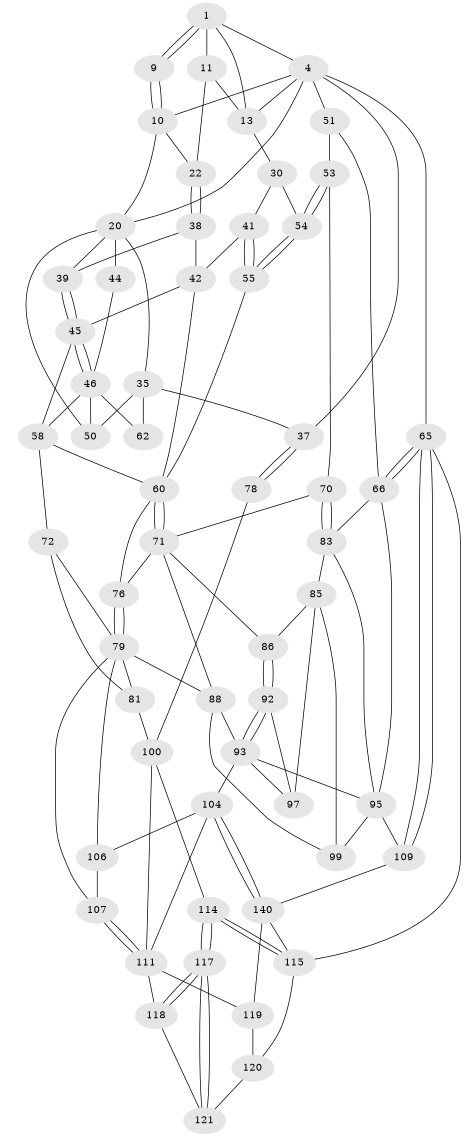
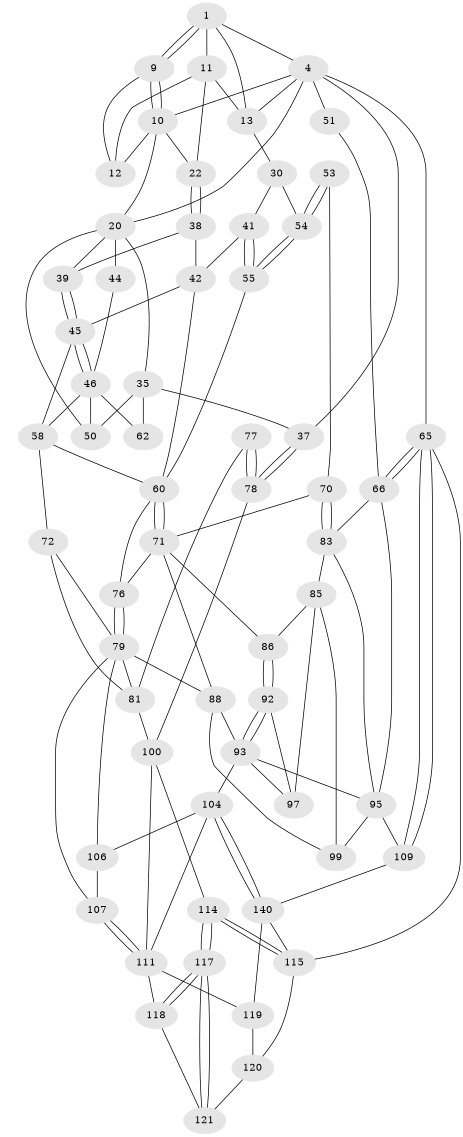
(330, 148) -> none
none -> (116, 174)
none -> (251, 437)
